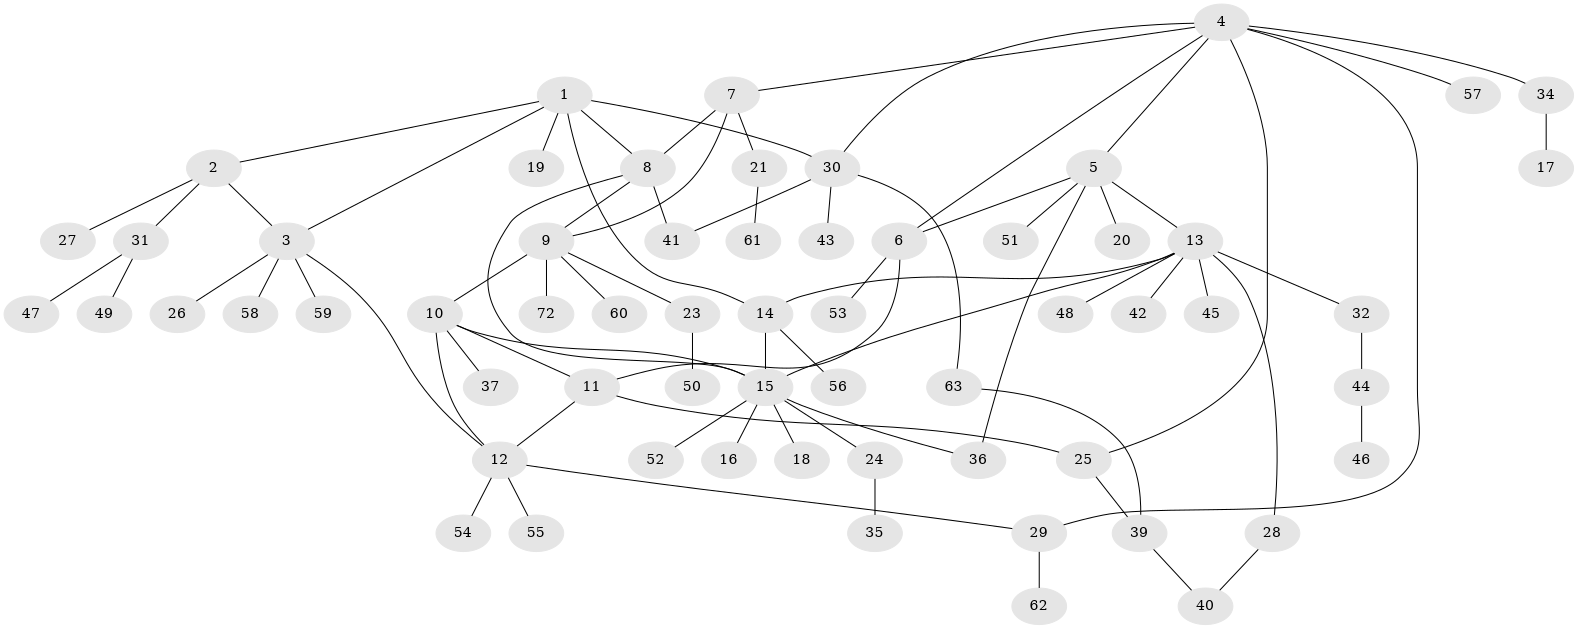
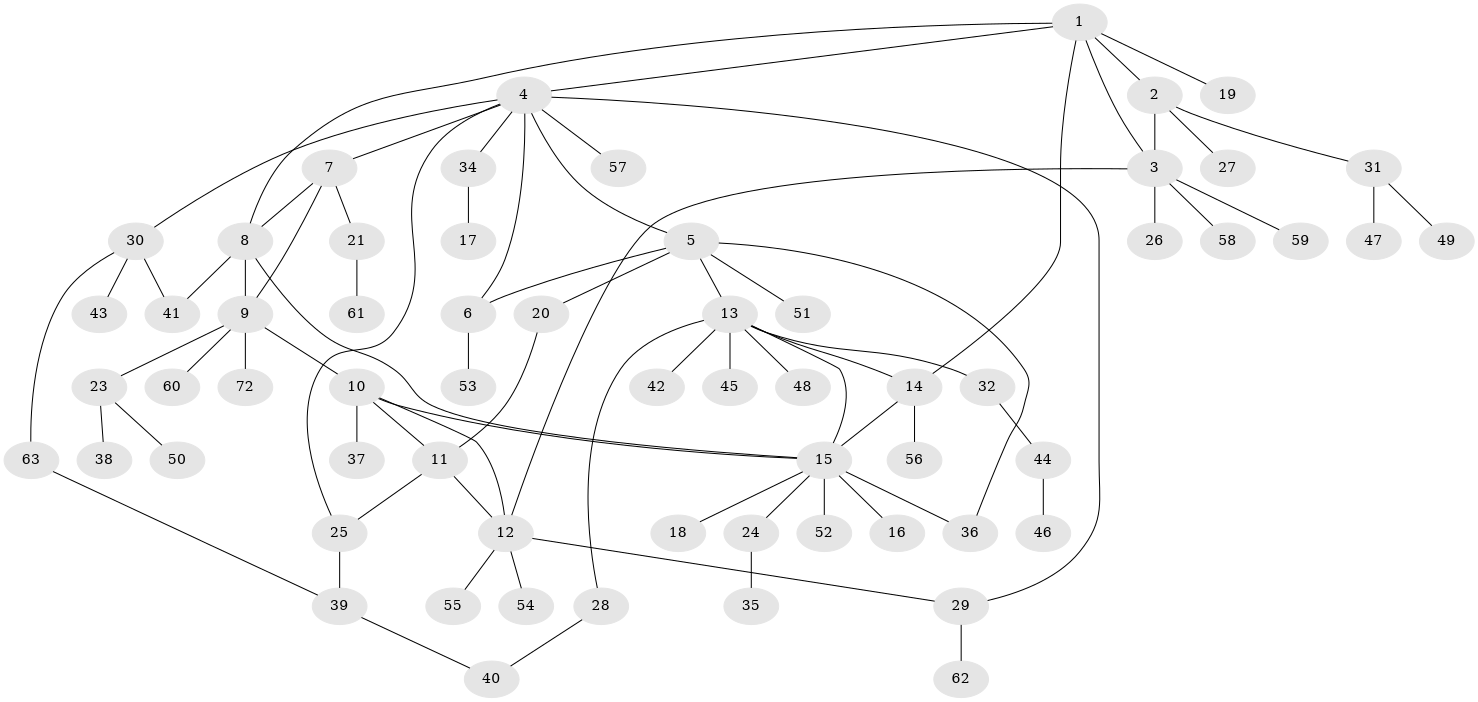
(708, 125) -> (802, 59)
(789, 368) -> (510, 398)
none -> (104, 460)
